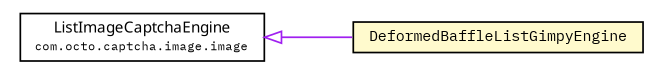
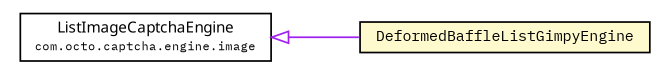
(142, 47) -> (146, 47)
